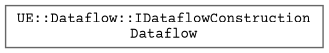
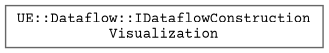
(164, 27) -> (164, 27)
